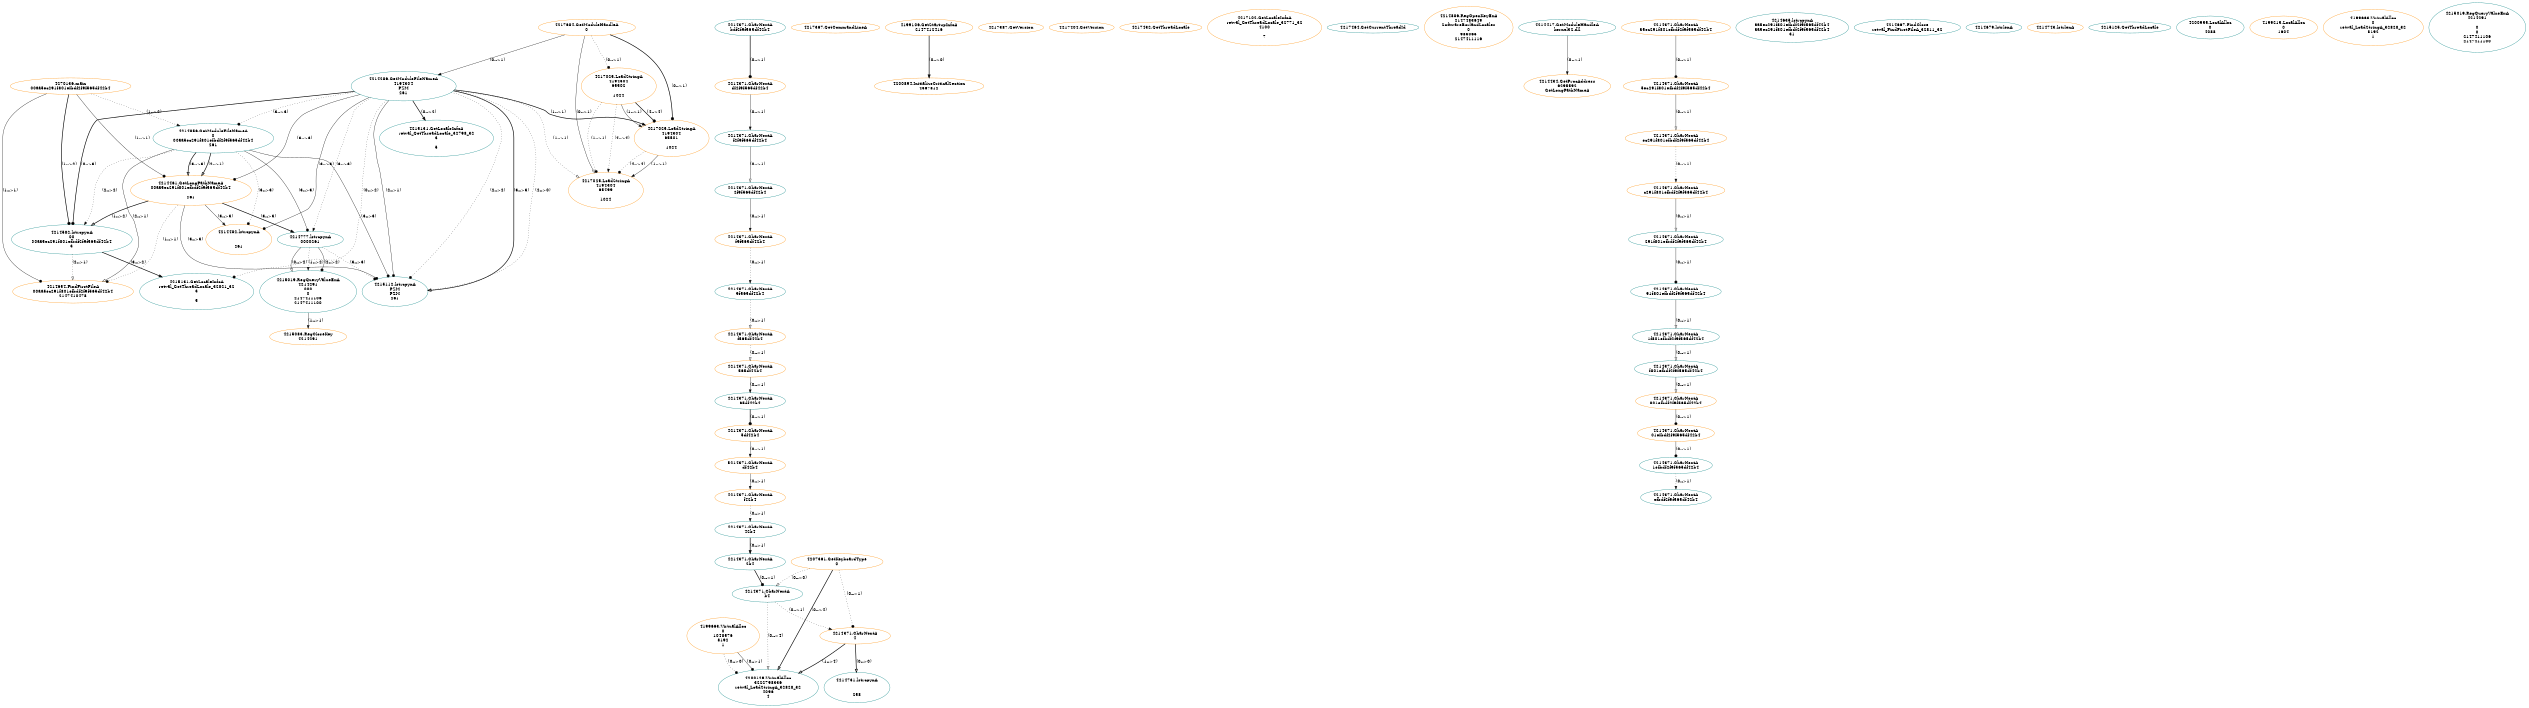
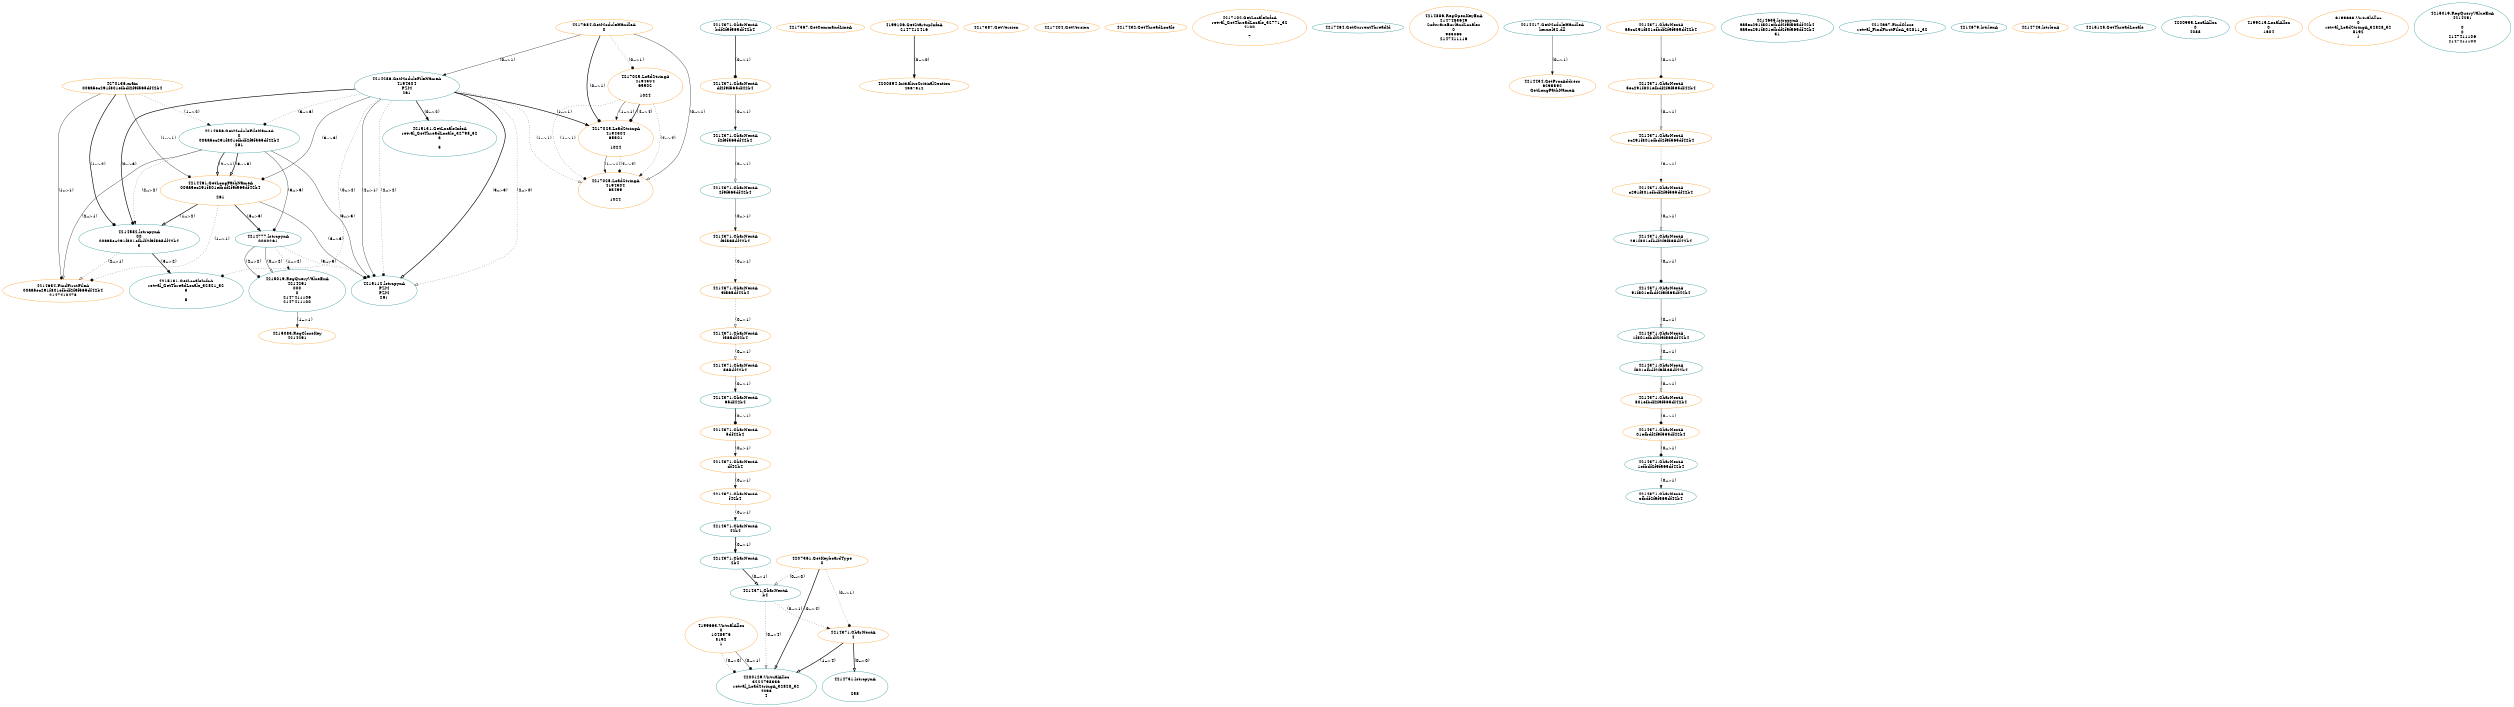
(2373, 28) -> (2358, 28)
(337, 159) -> none
(239, 239) -> none
(750, 292) -> (735, 291)
(750, 465) -> (735, 464)
(758, 577) -> (749, 576)
